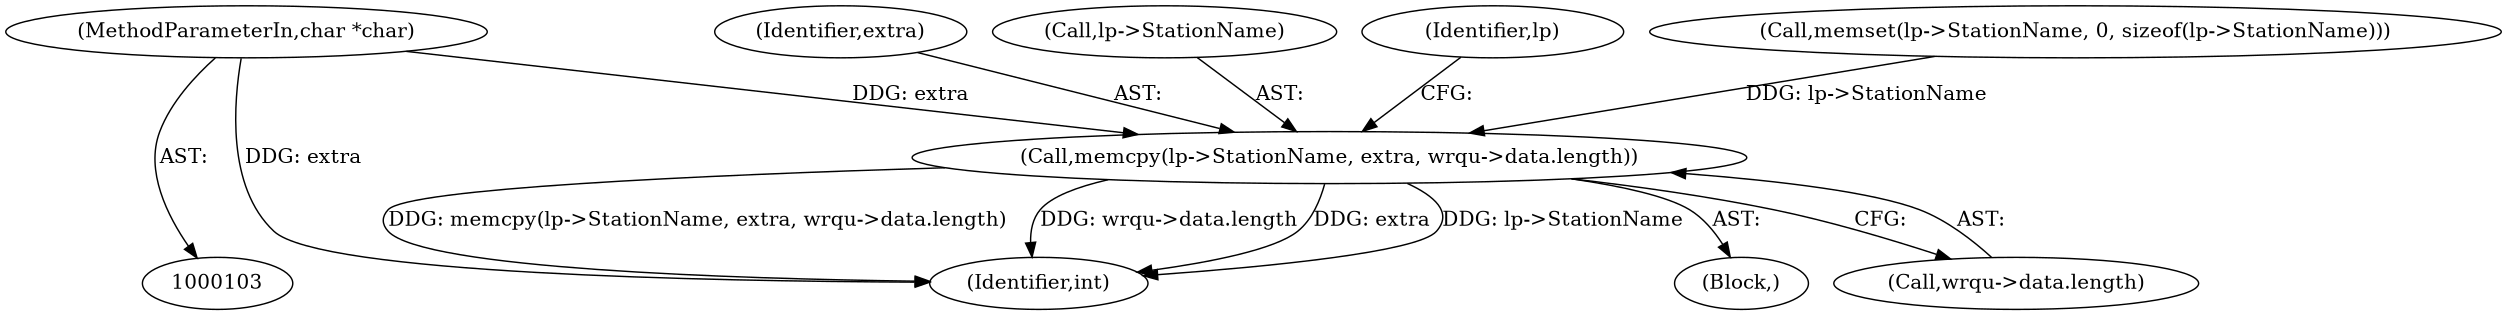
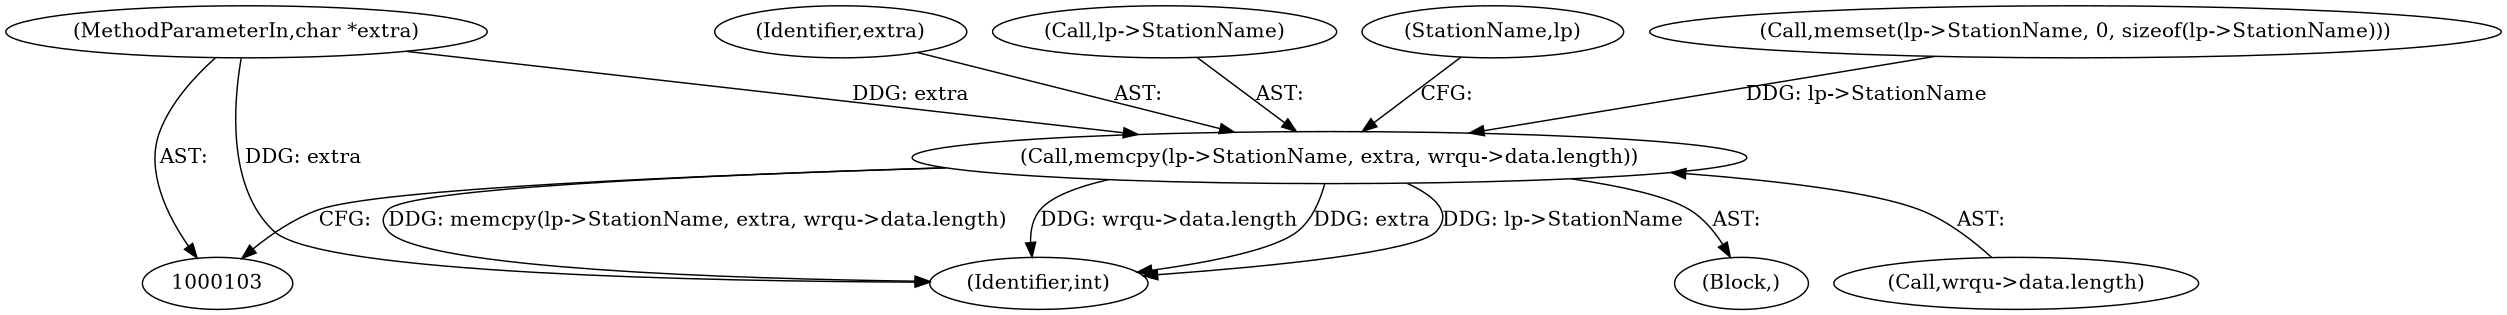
(247, 32) -> (247, 32)
(1493, 32) -> (1493, 32)
(1756, 206) -> (593, 182)
